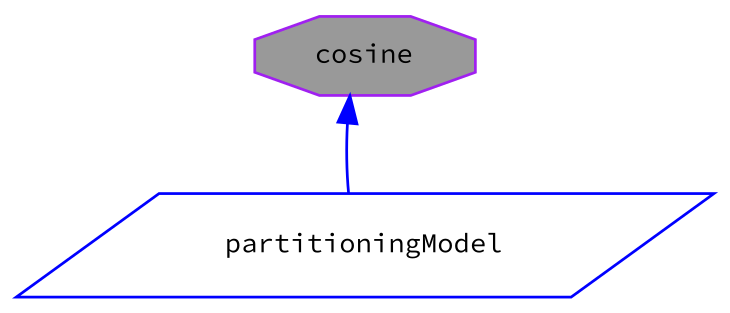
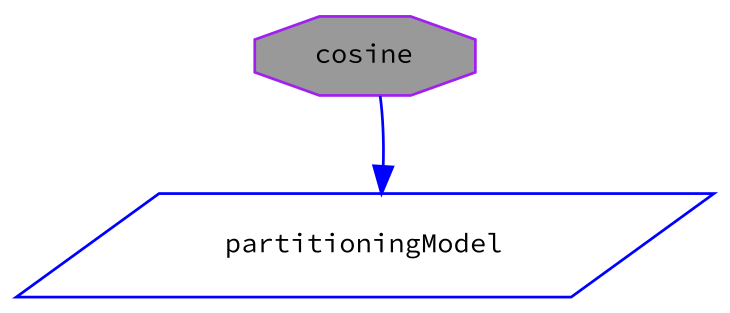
(347, 158) -> (383, 131)
